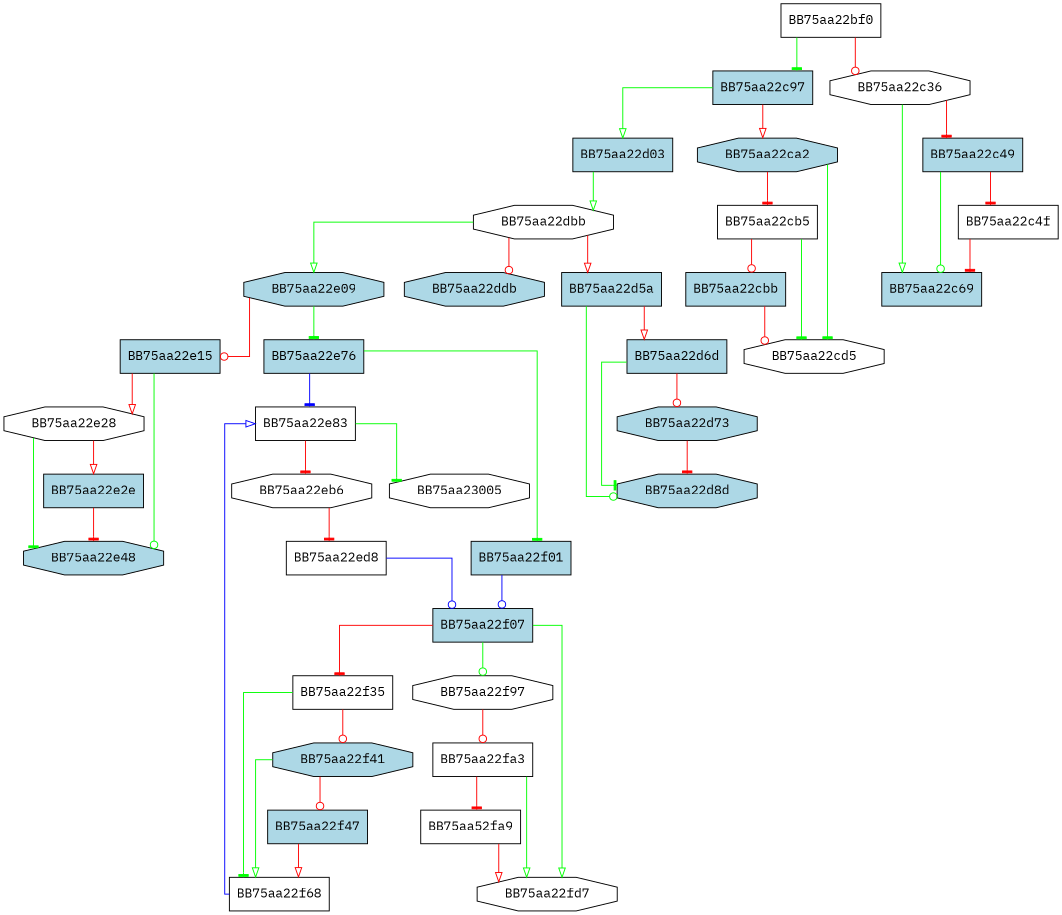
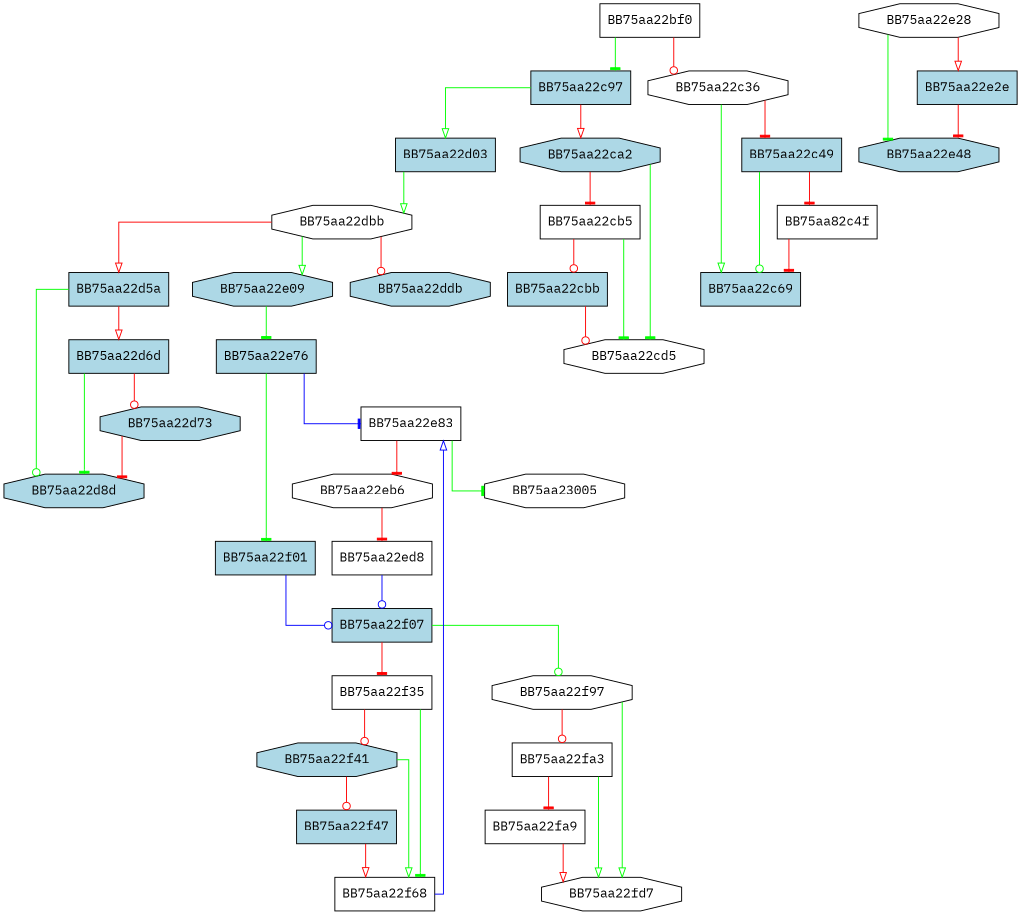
(1008, 222) -> (827, 222)
(170, 357) -> none
(562, 732) -> (622, 785)
(471, 827) -> (535, 827)
